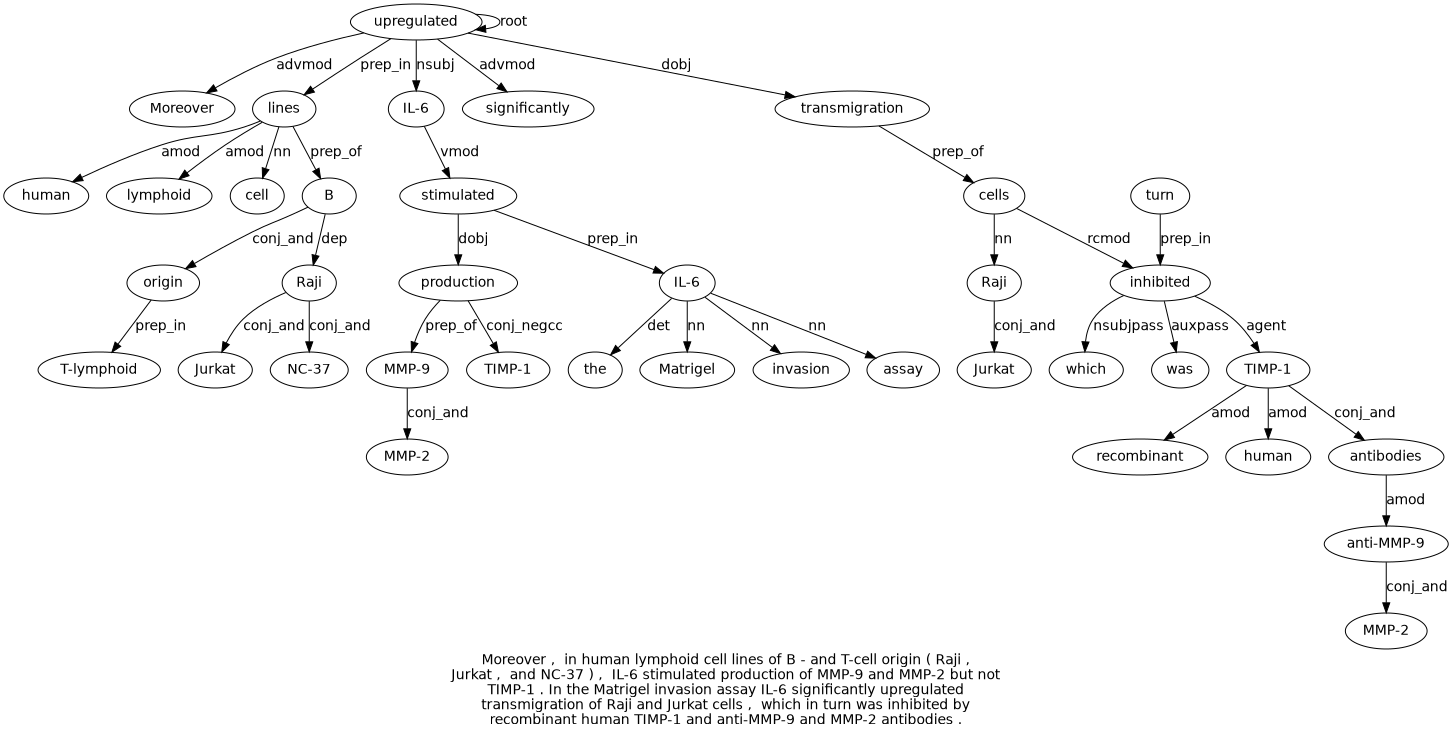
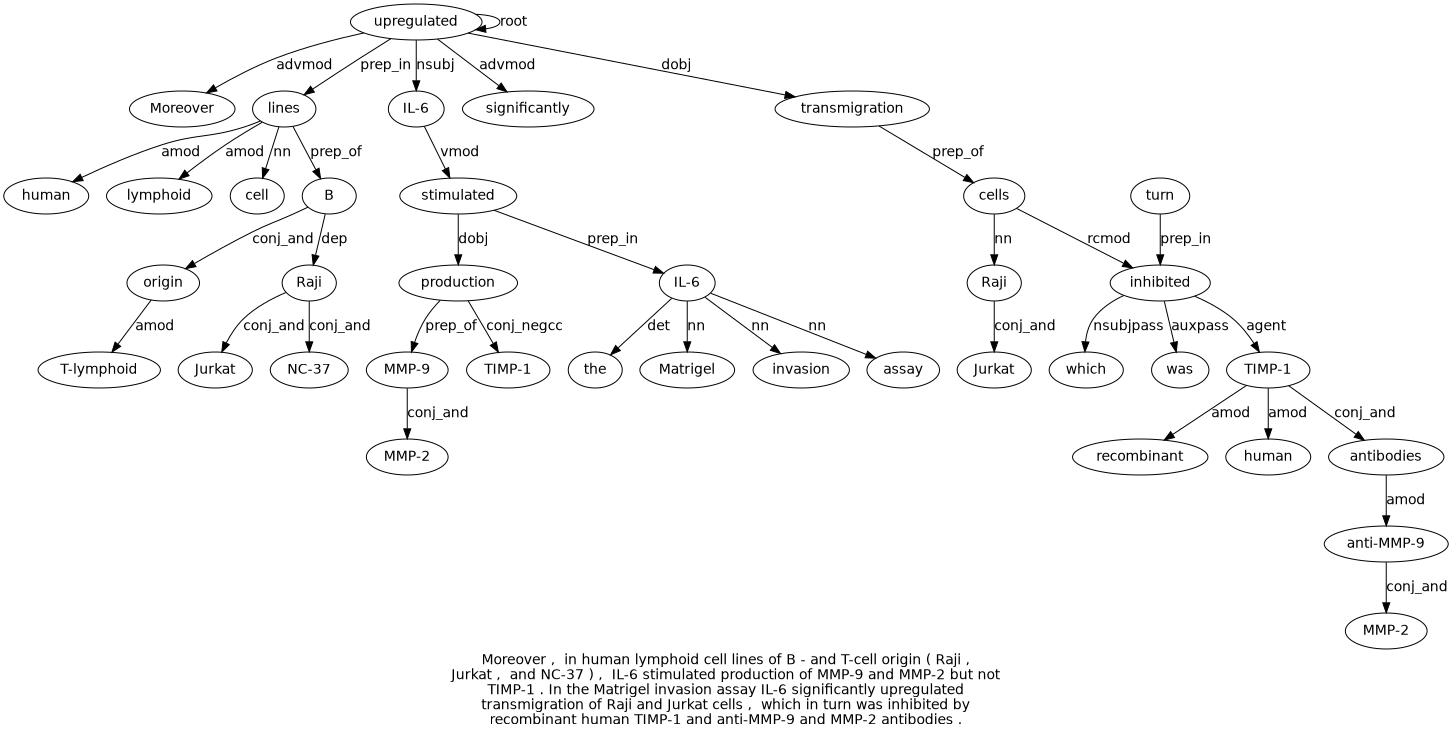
(161, 326) -> (155, 326)
